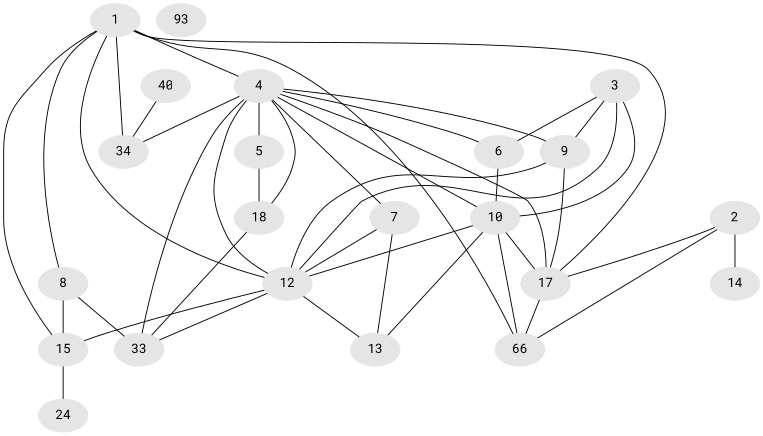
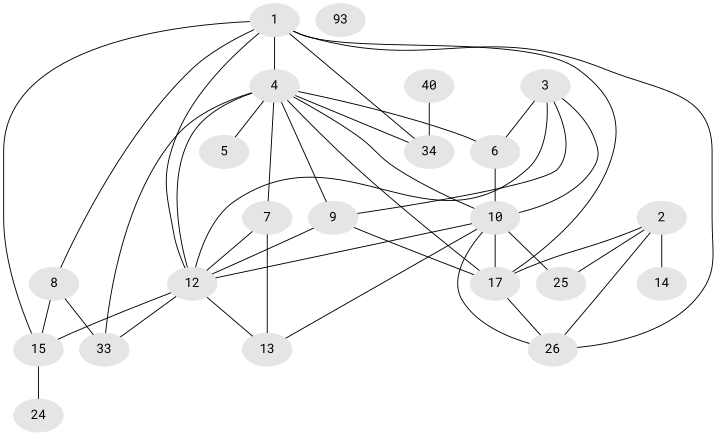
(259, 218) -> none
none -> (561, 284)
(520, 350) -> (553, 350)
